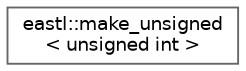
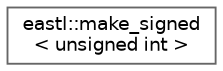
(123, 36) -> (112, 36)
